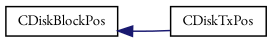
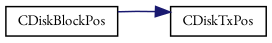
(151, 31) -> (137, 11)
